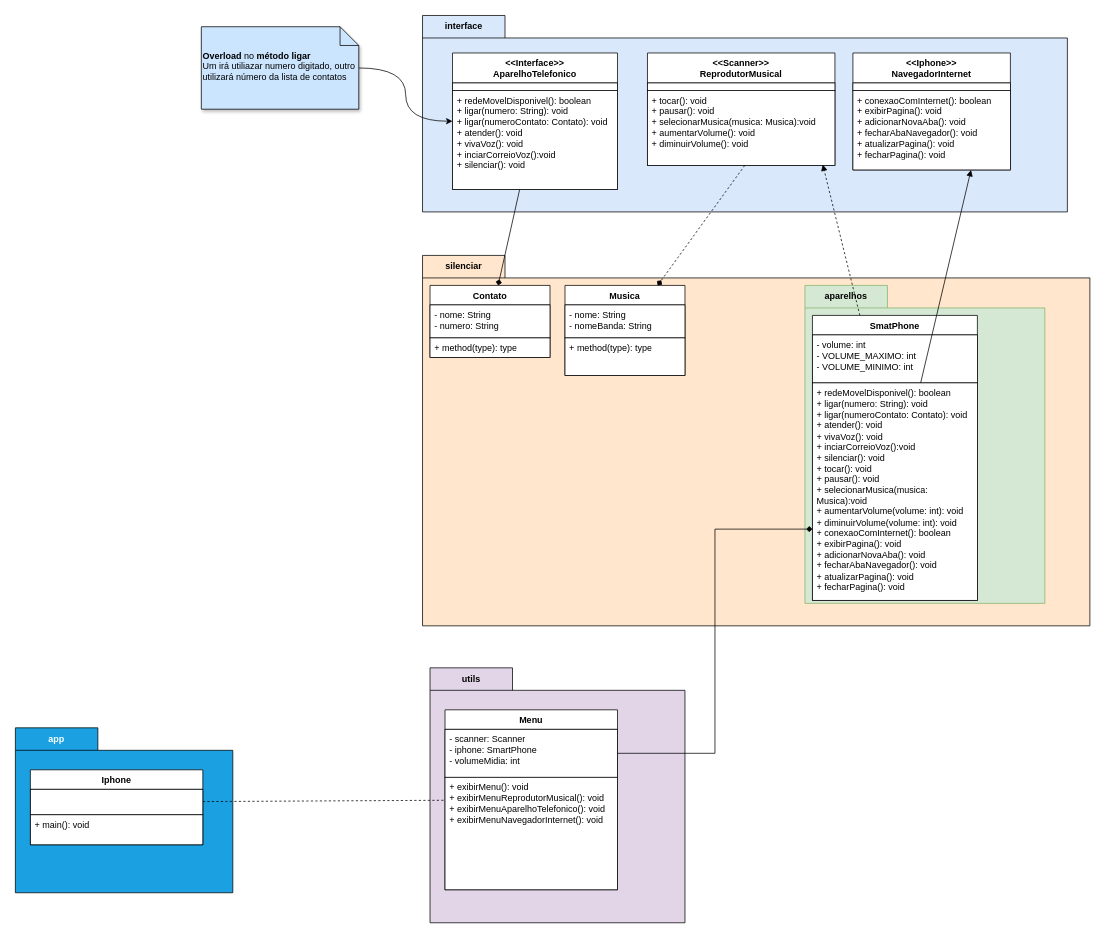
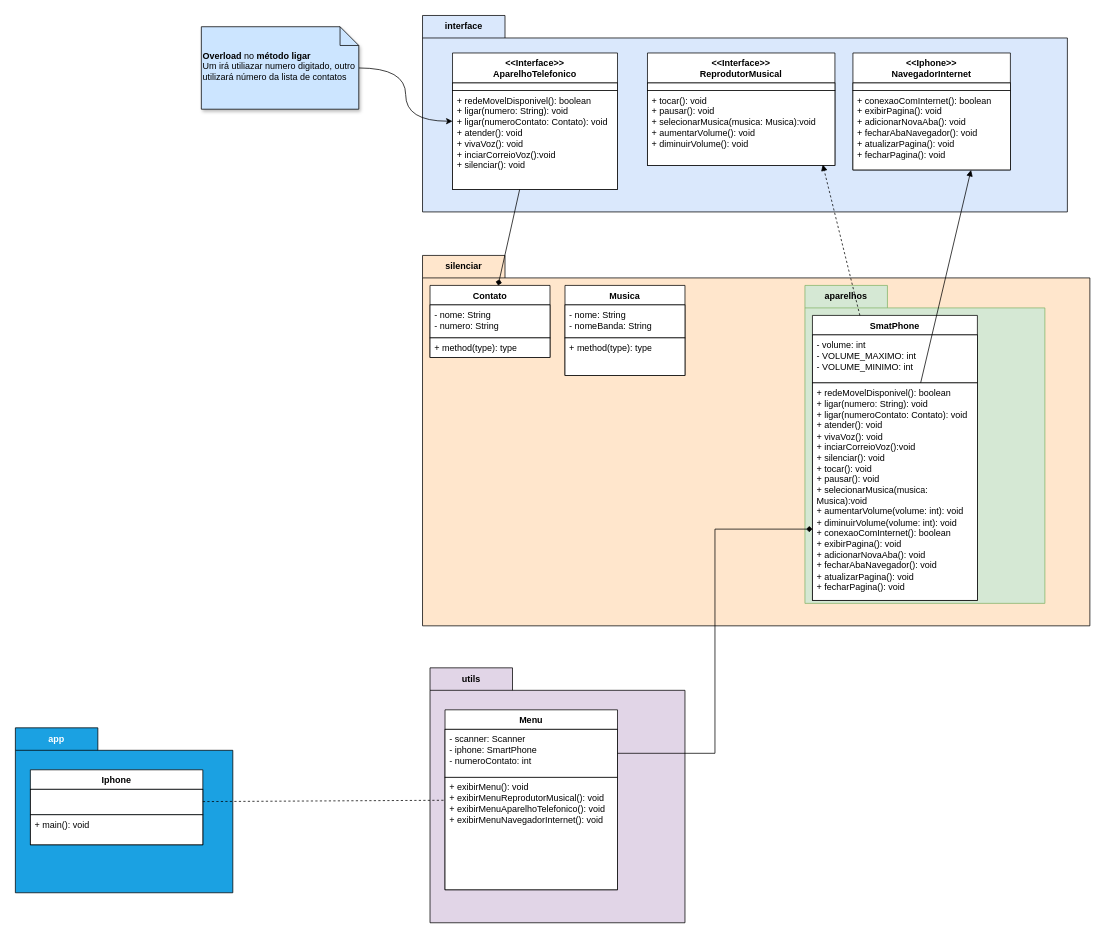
(741, 69) -> (741, 69)
(672, 266) -> none
(495, 751) -> (495, 751)
